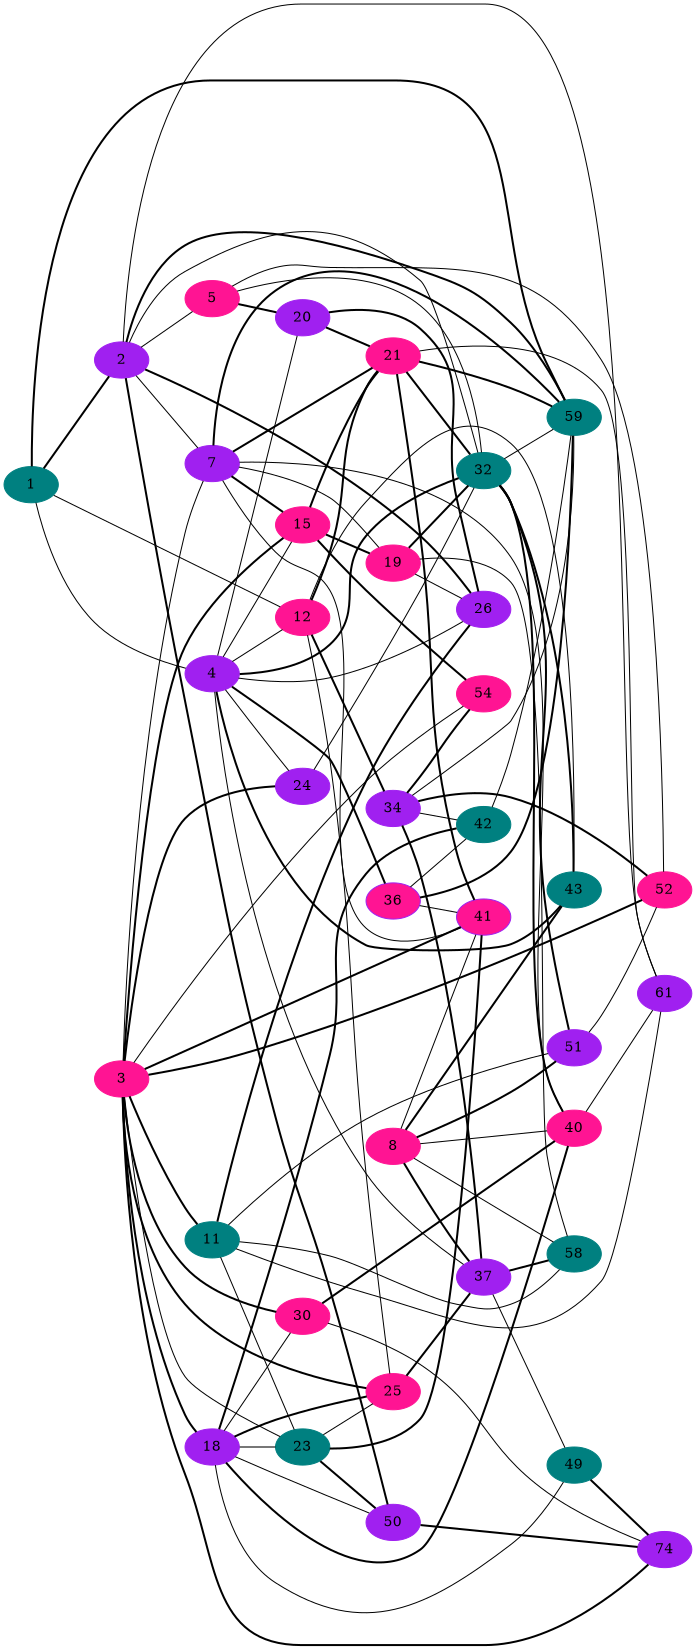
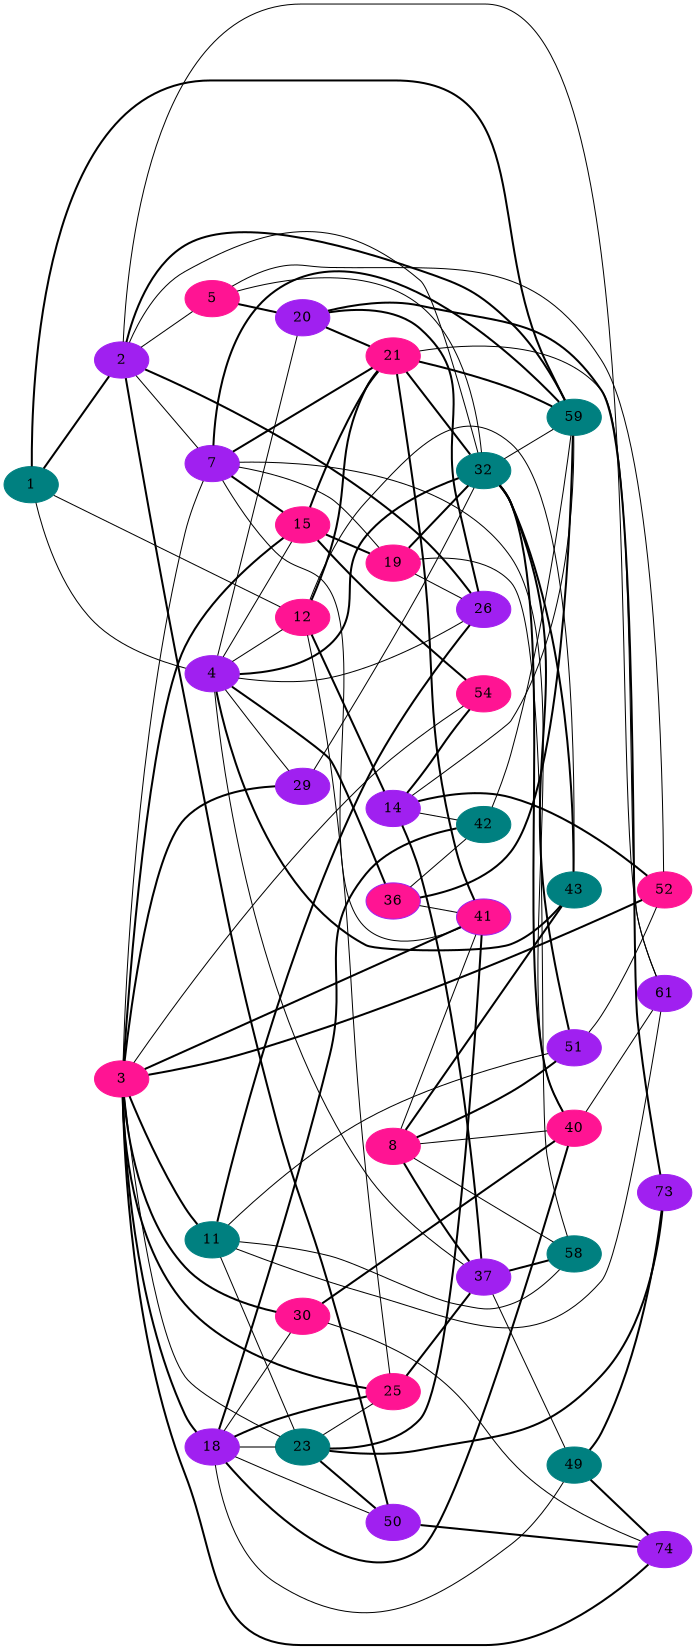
(303, 786) -> (303, 786)
(393, 808) -> (393, 808)
none -> (665, 1193)
